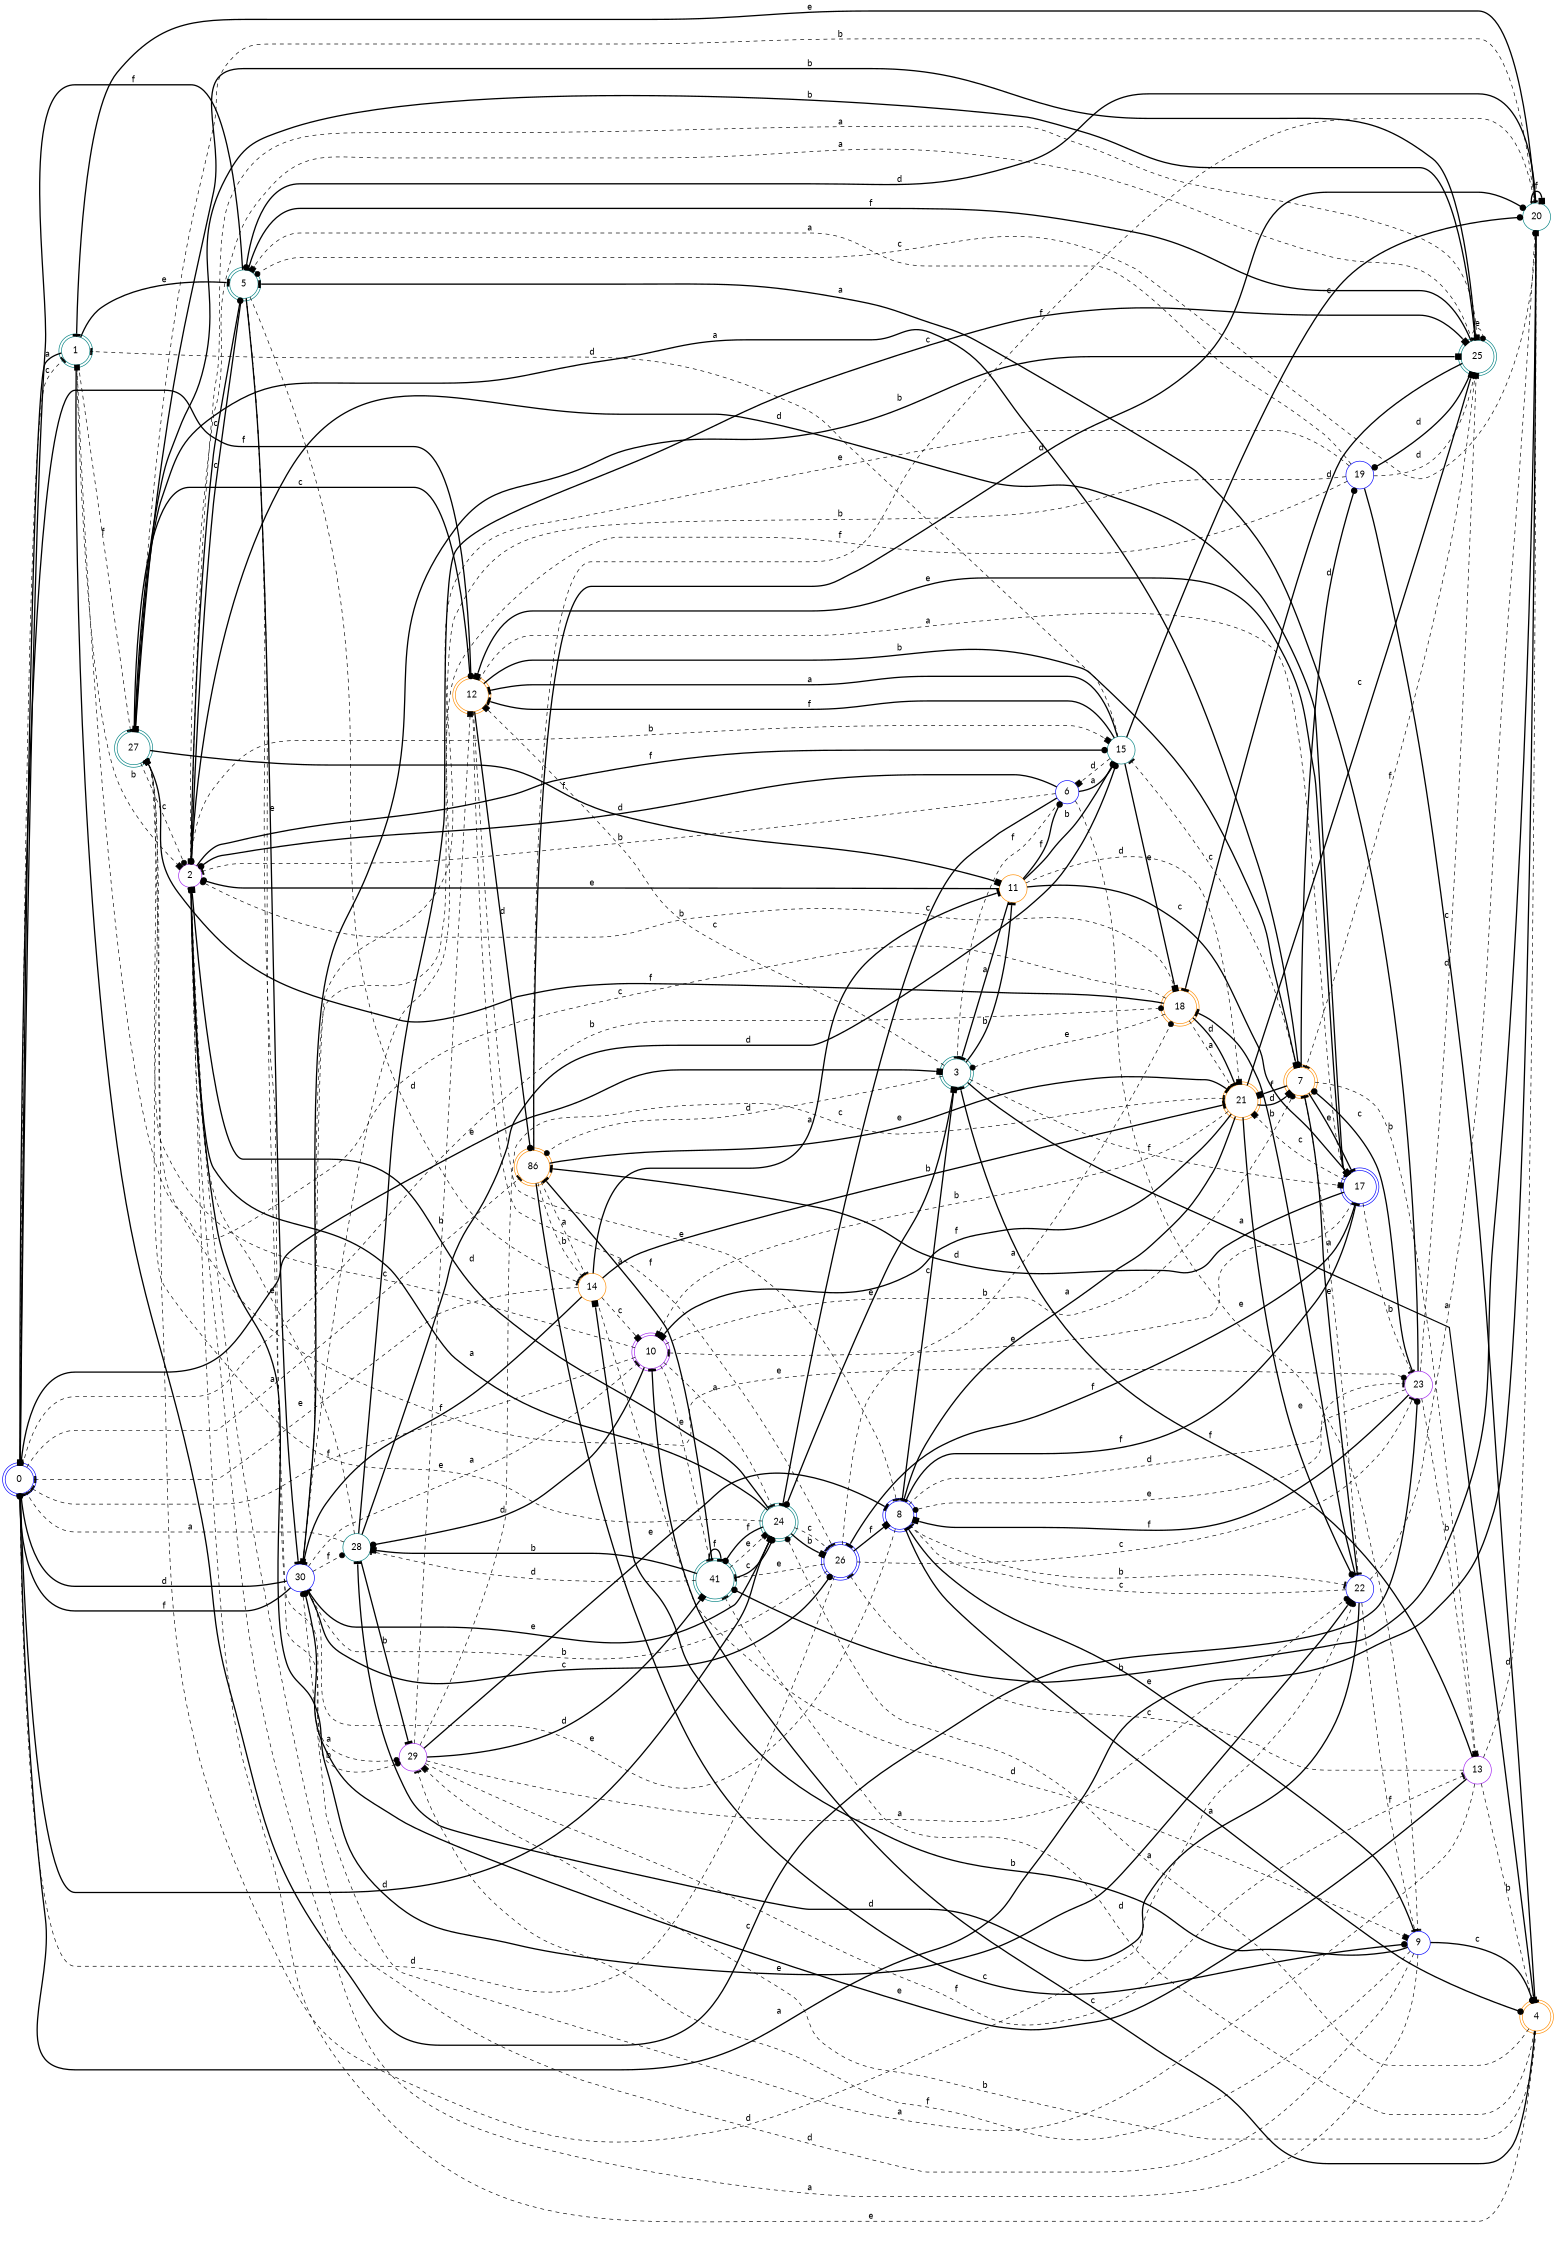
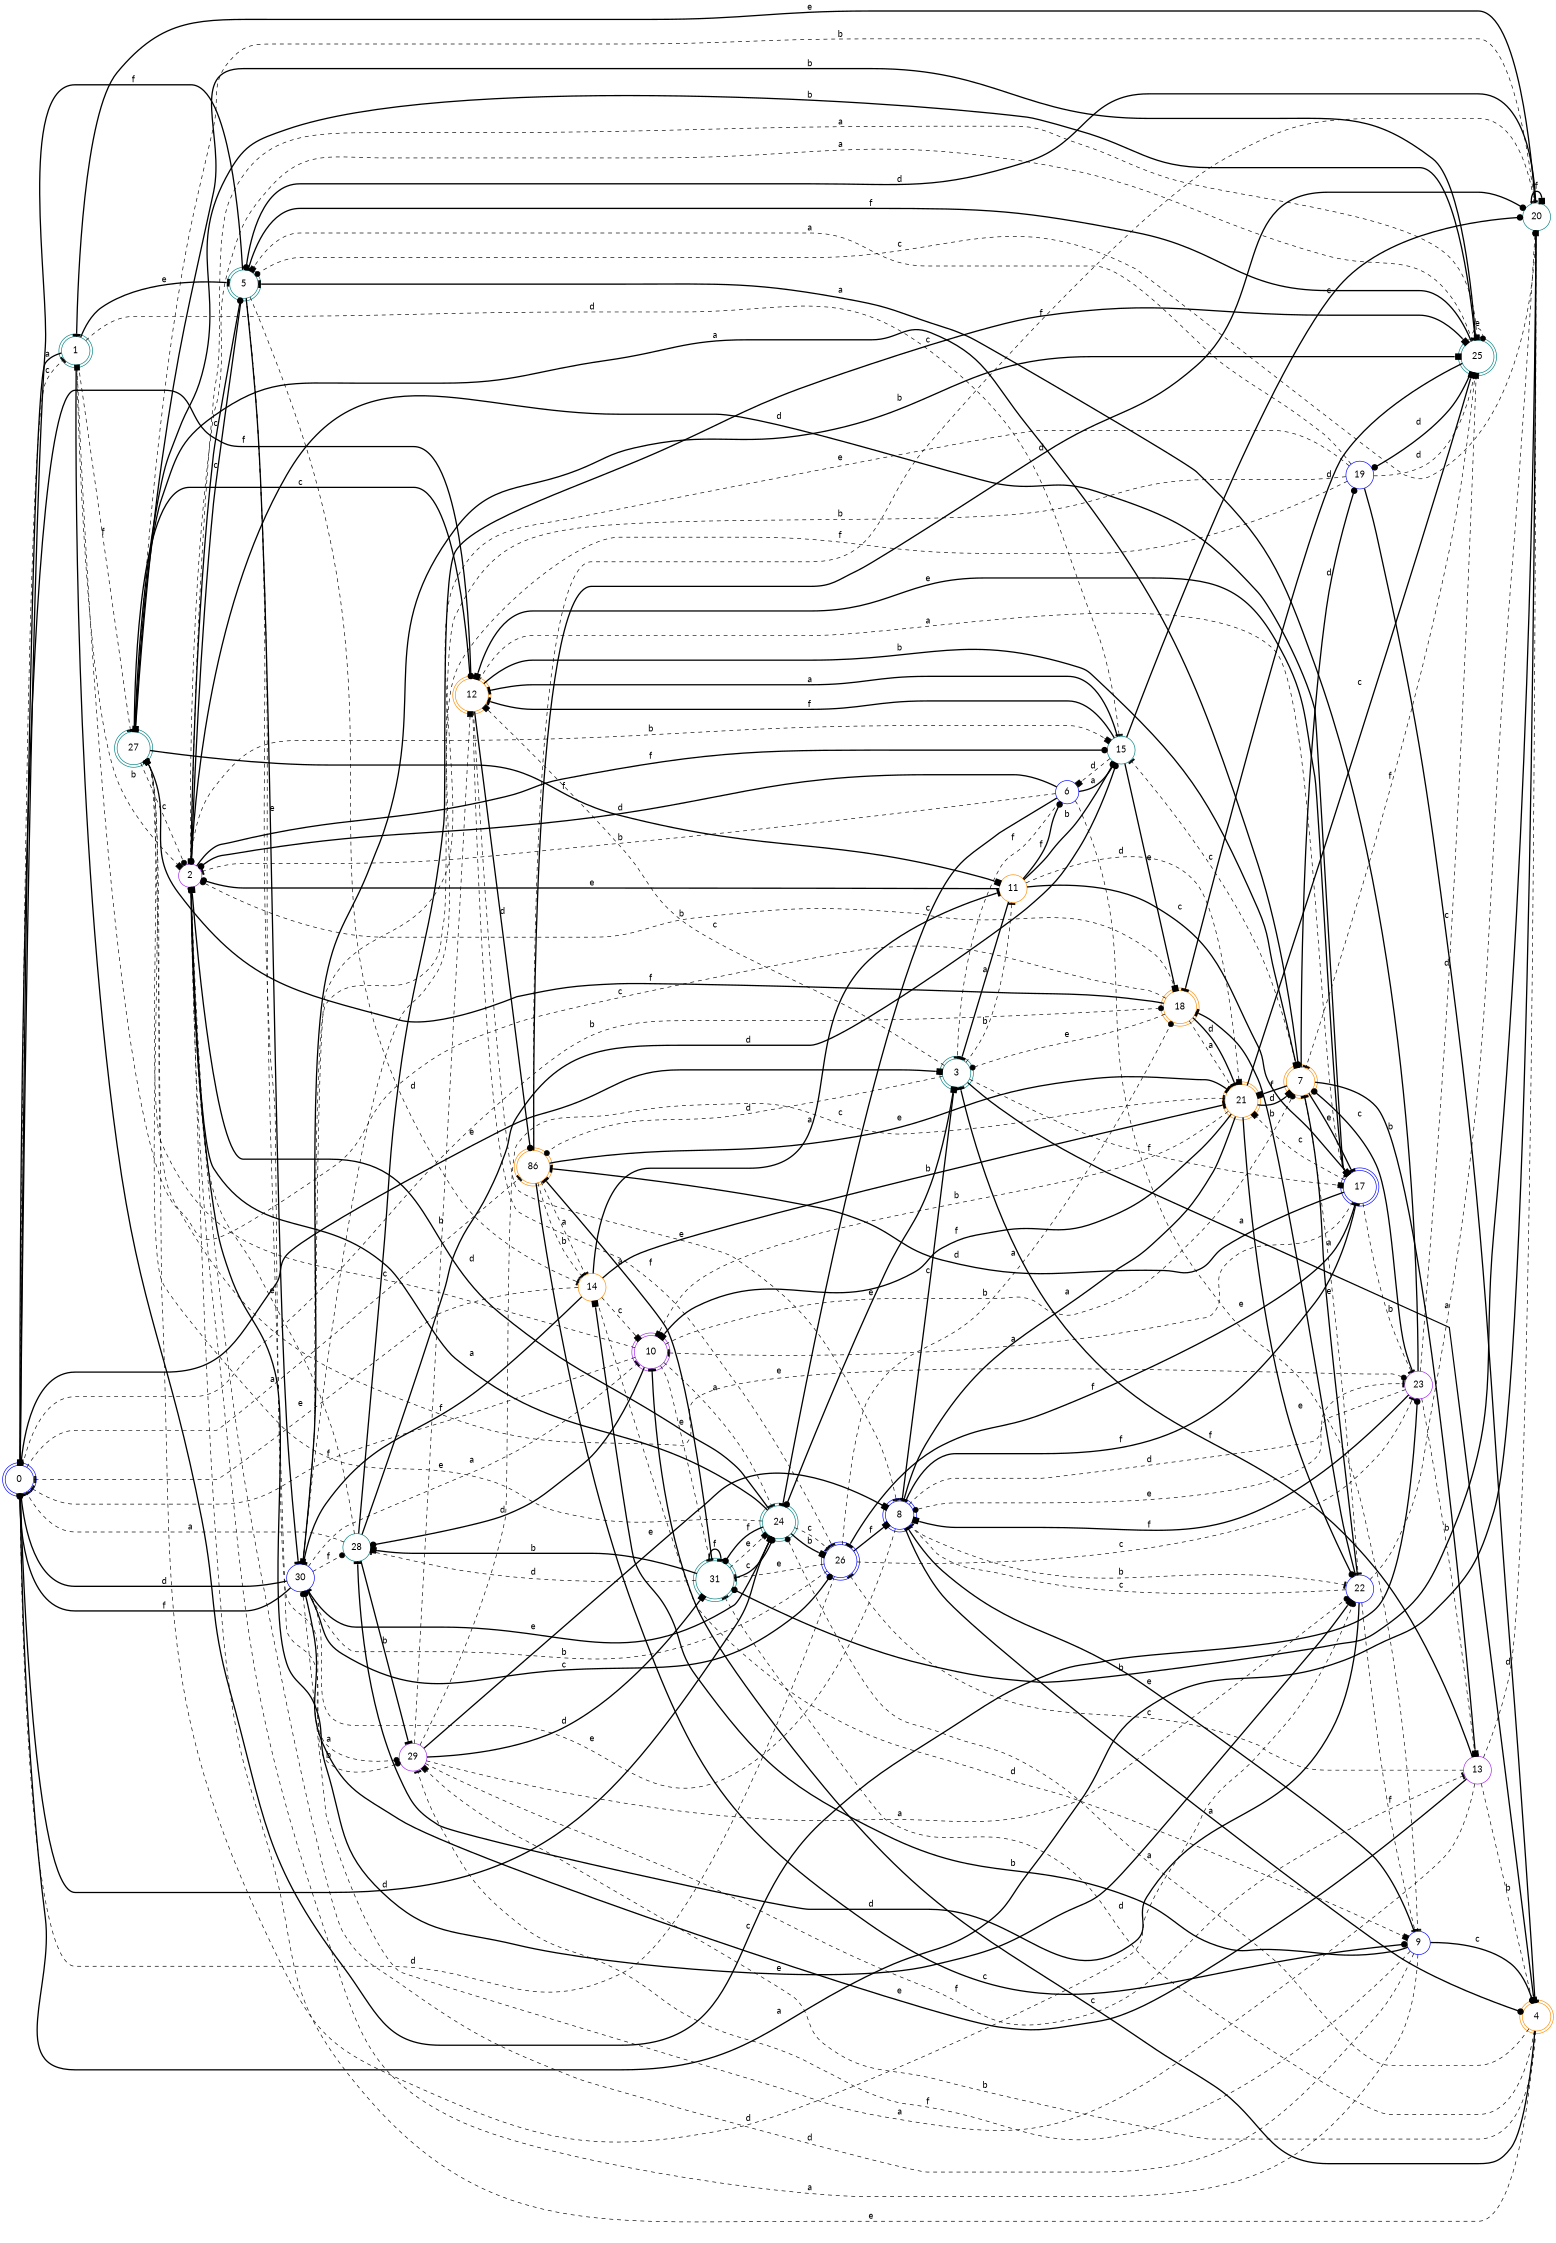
(682, 367) -> (728, 310)
(1000, 988) -> (1000, 988)
(1013, 1339) -> (1013, 1339)
(1439, 1410) -> (1439, 1410)
(627, 1572) -> (627, 1572)
(715, 1580) -> (715, 1580)
